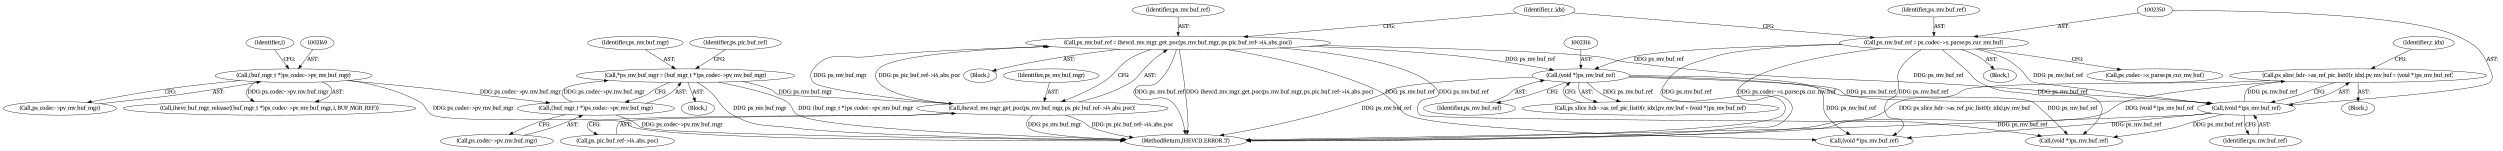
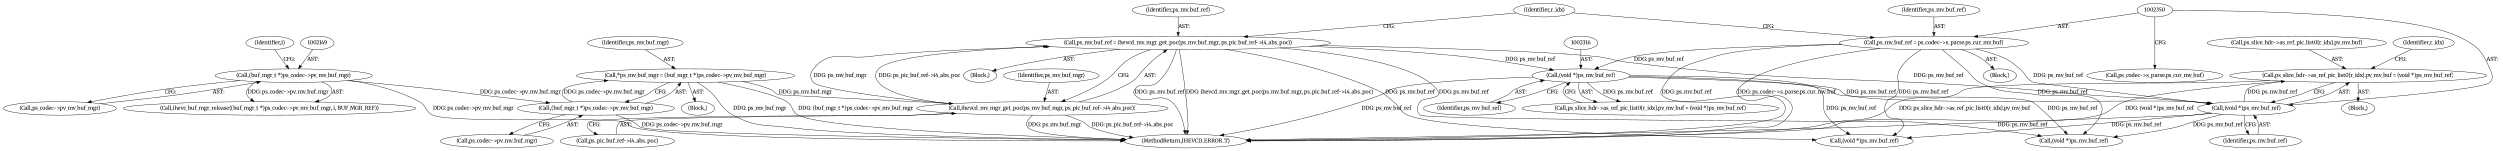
(736, 43) -> none
none -> (2297, 43)
(2048, 58) -> (2155, 41)
